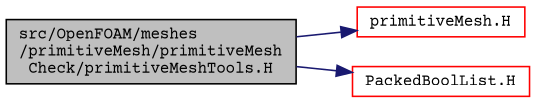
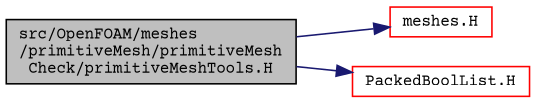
(441, 22) -> (441, 22)
